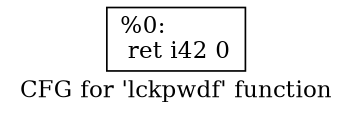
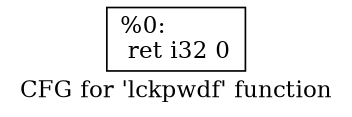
(176, 51) -> (176, 51)
